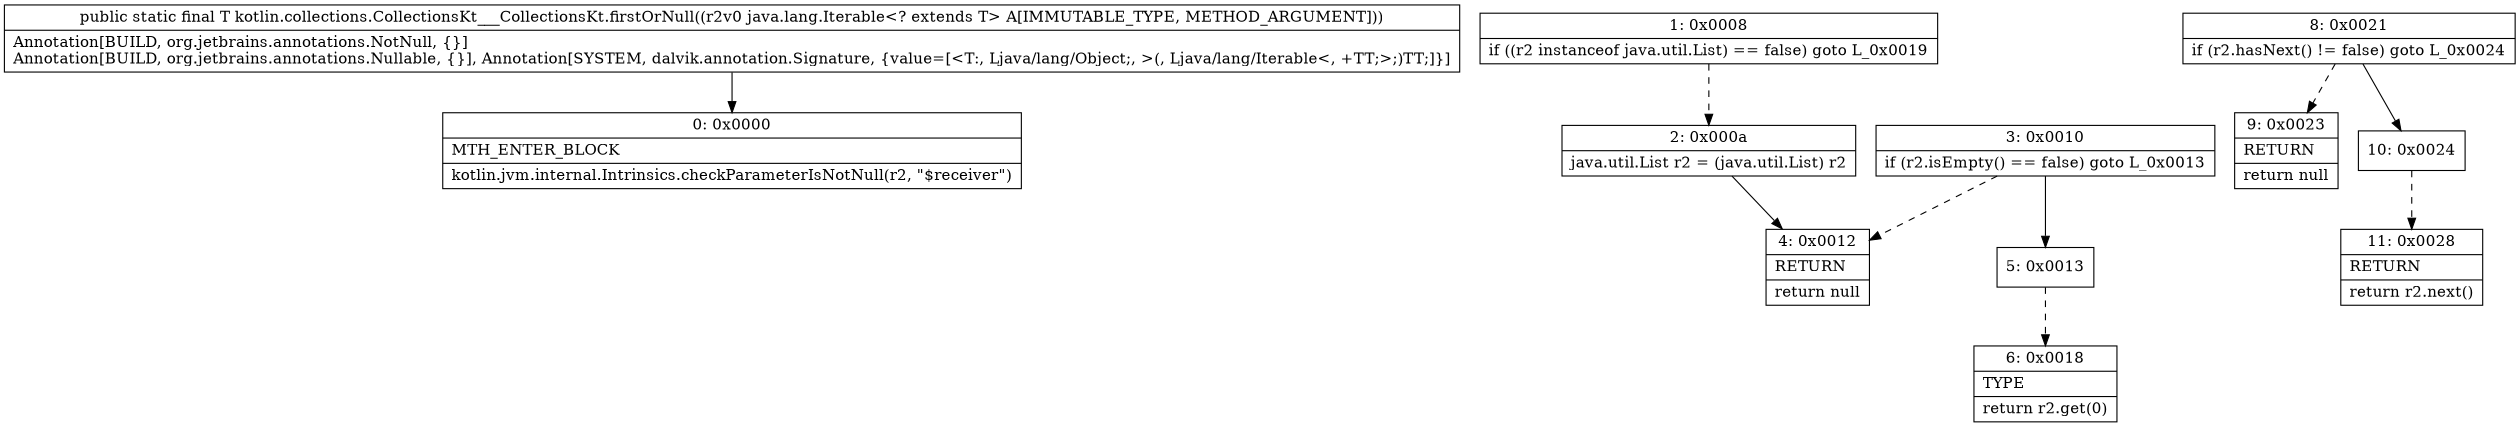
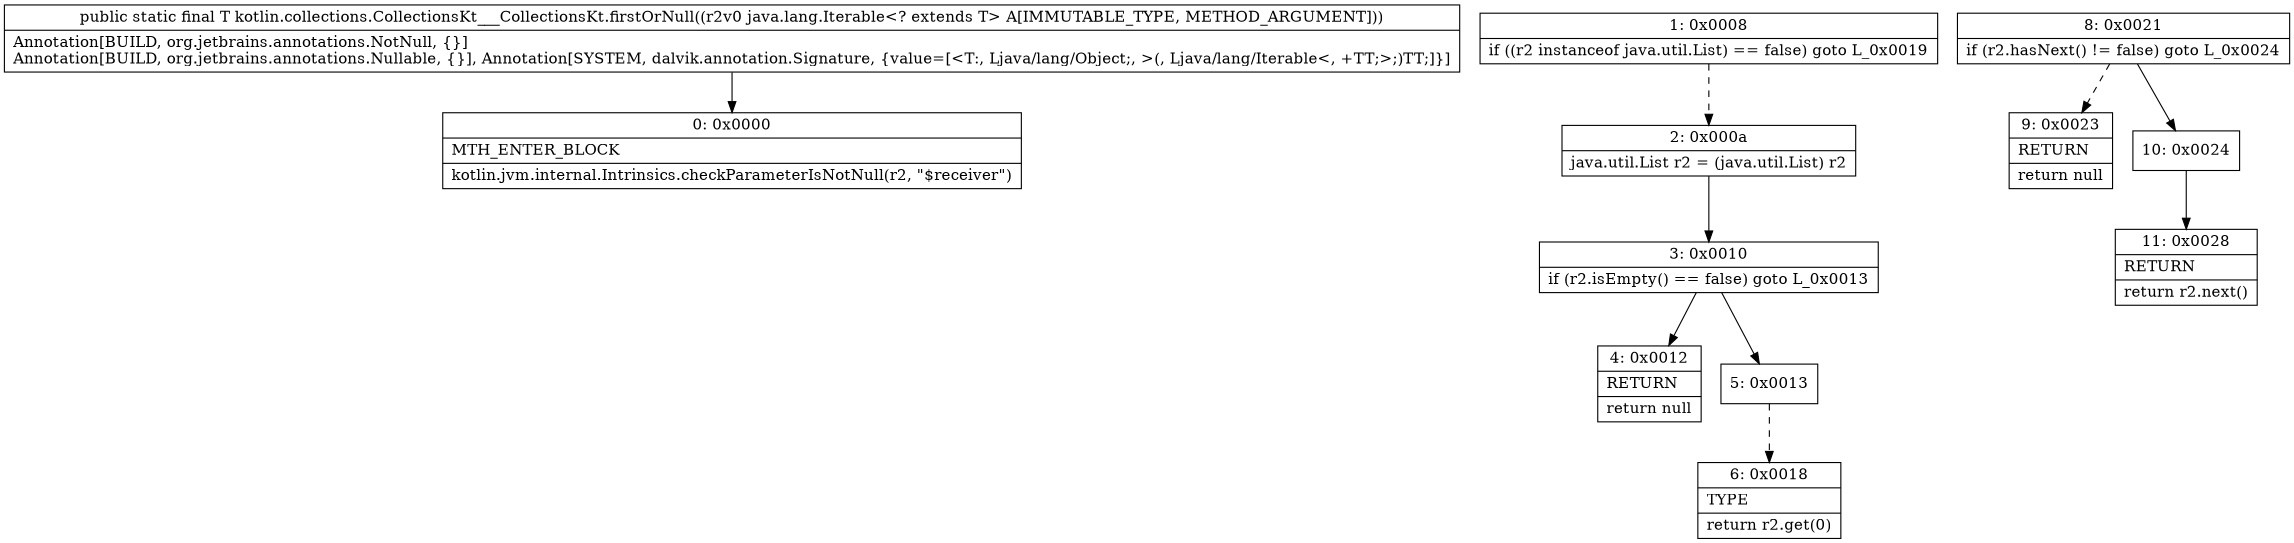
(2412, 194) -> (2186, 194)
(1753, 198) -> (1709, 203)
(1938, 206) -> (1685, 314)
